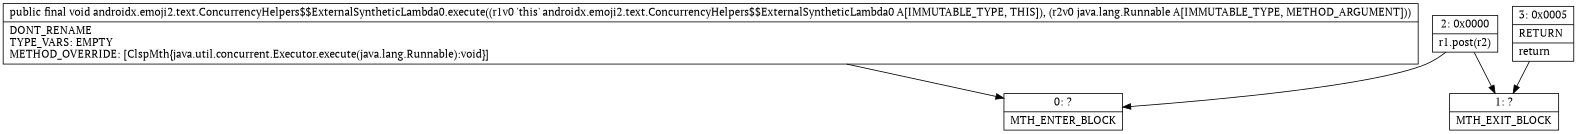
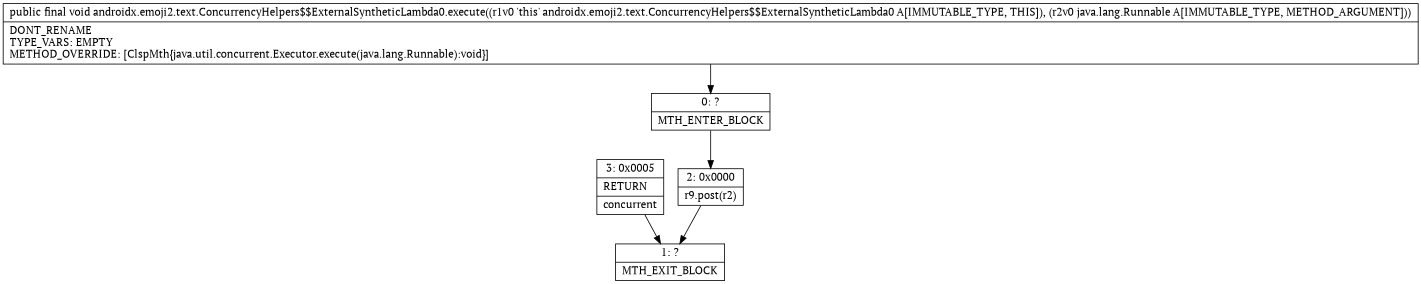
(1465, 43) -> (711, 196)
(1535, 52) -> (630, 205)
(1291, 91) -> (711, 145)
